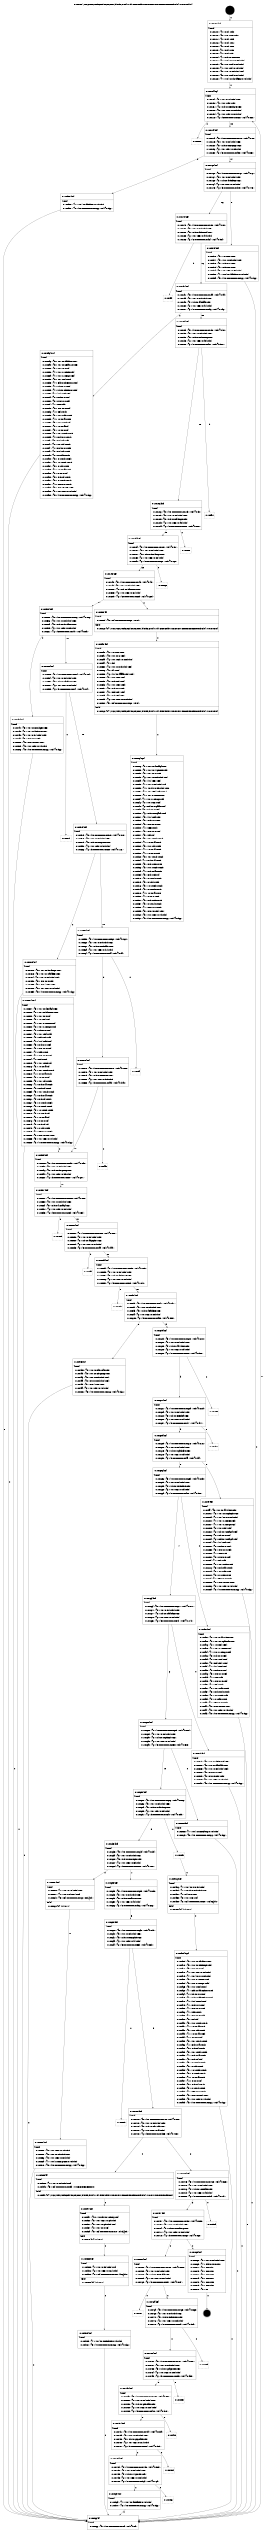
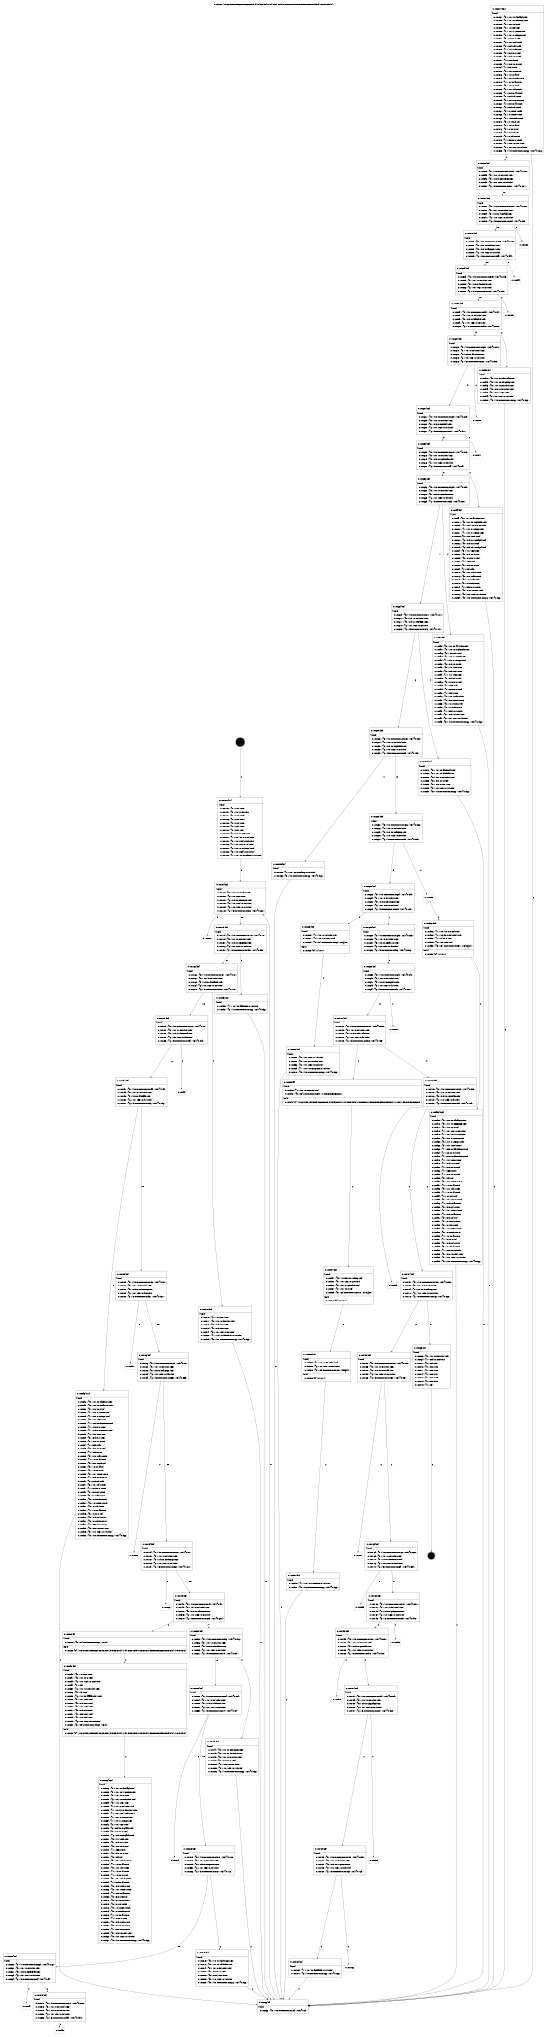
(87, 1119) -> none
